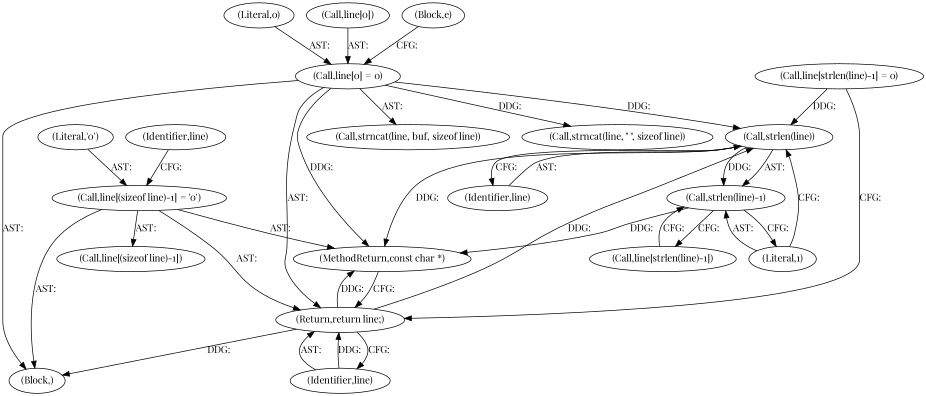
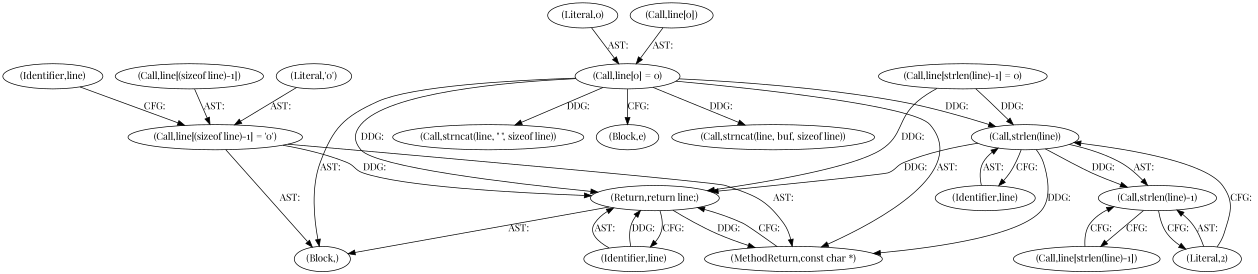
(394, 43) -> (628, 103)
(394, 107) -> (722, 107)
(323, 168) -> (949, 168)
(300, 198) -> (374, 137)
(872, 198) -> (914, 137)
(136, 225) -> (201, 104)
(559, 228) -> (851, 177)
(579, 237) -> none
(248, 259) -> (376, 168)
(783, 259) -> (1207, 259)
(220, 350) -> (520, 229)
